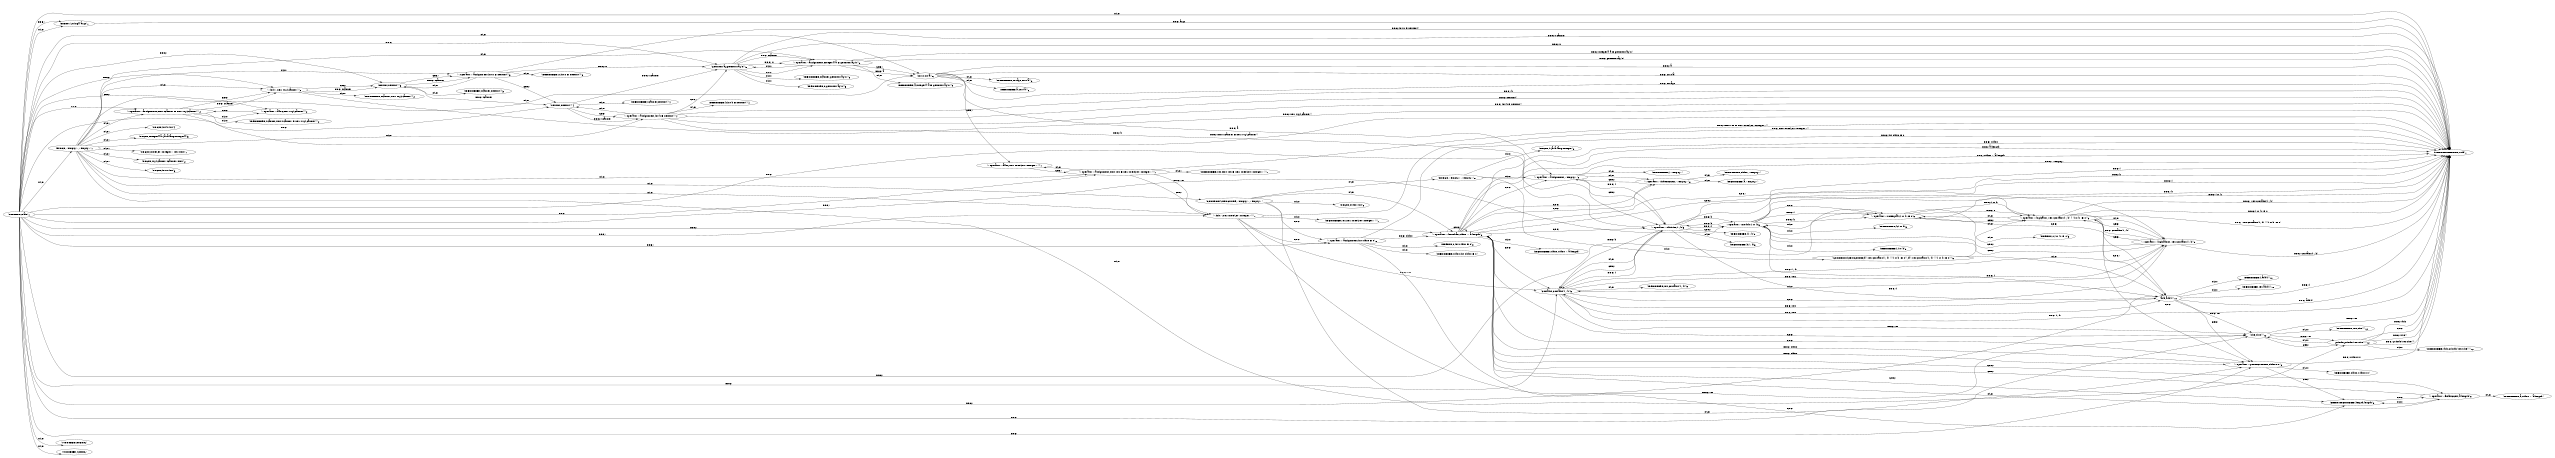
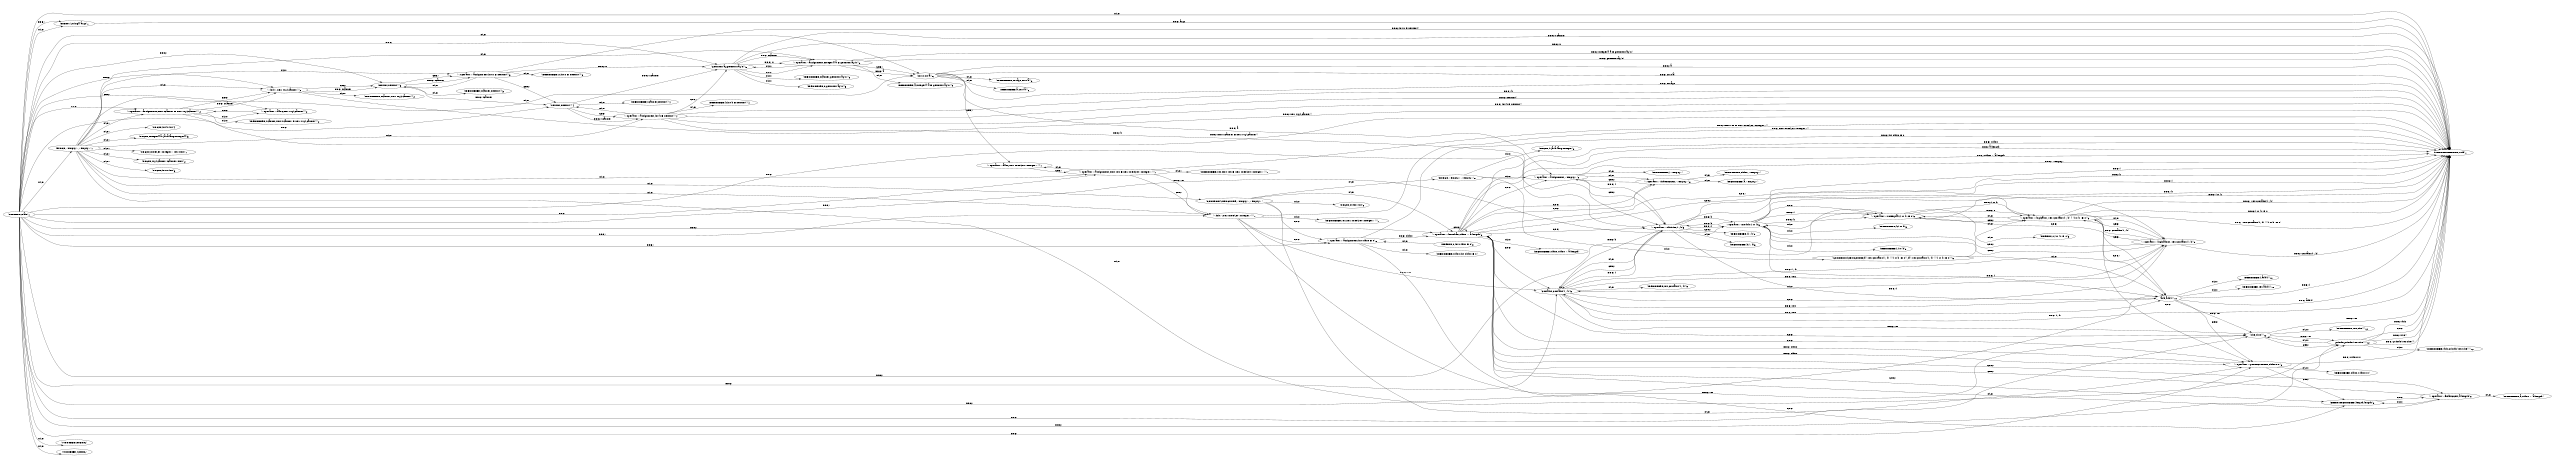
(1401, 248) -> (1410, 243)
none -> (1104, 426)
